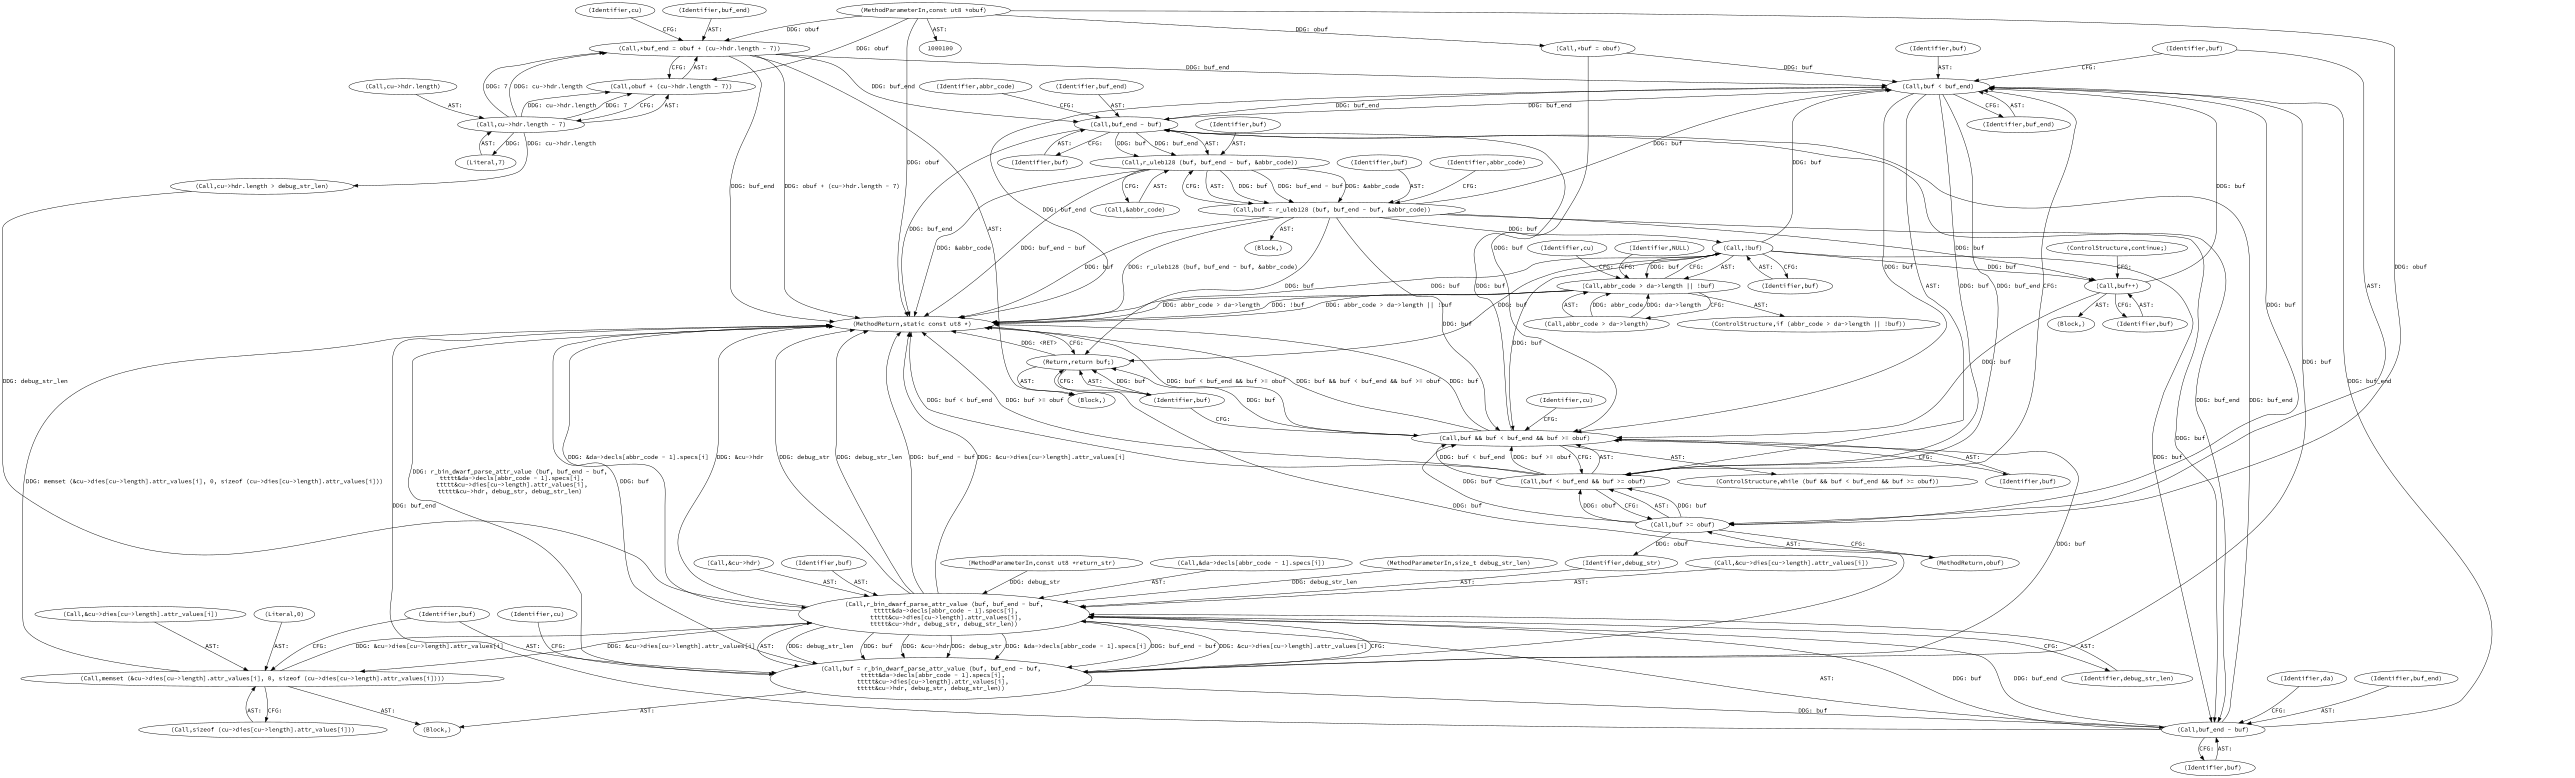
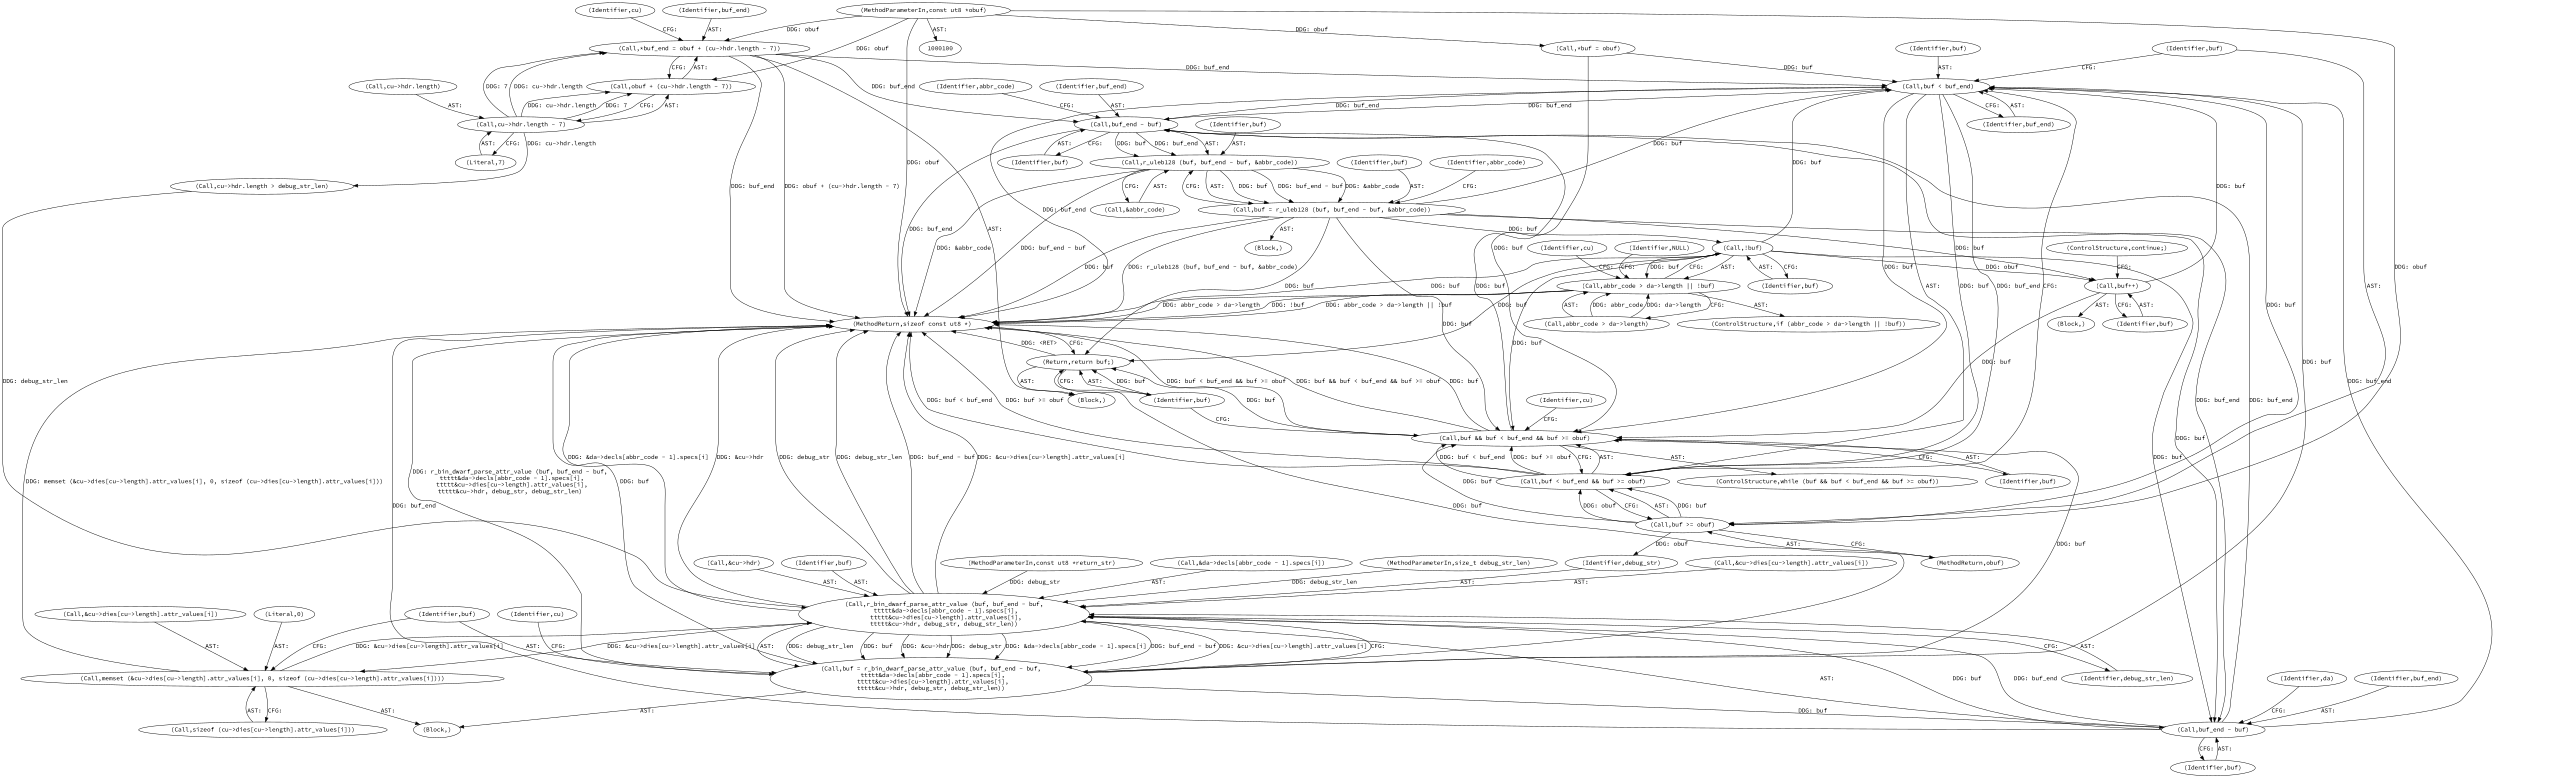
(515, 144) -> (515, 144)
(2002, 267) -> (2002, 267)
(912, 324) -> (912, 324)
